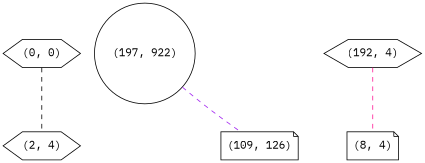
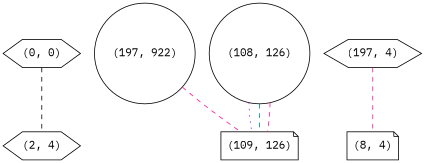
none -> (260, 53)
(373, 53) -> (373, 53)
(211, 110) -> (211, 110)
